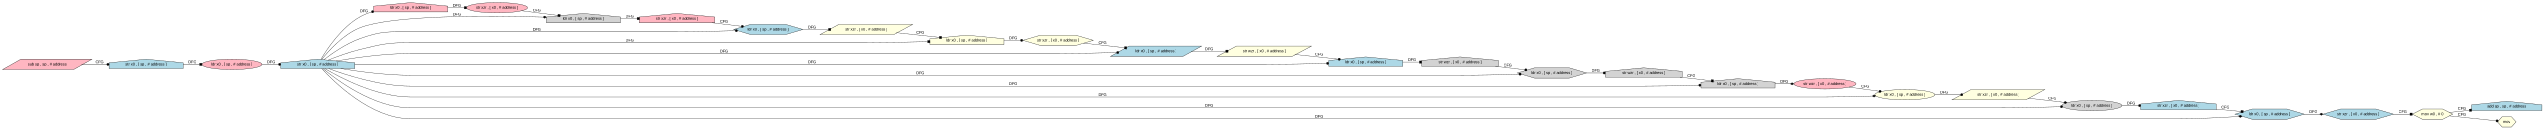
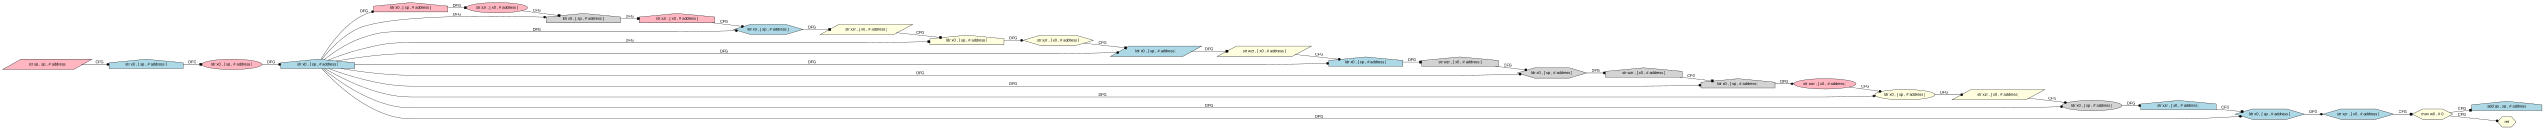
(47, 64) -> (47, 64)
(2507, 122) -> (2507, 122)
